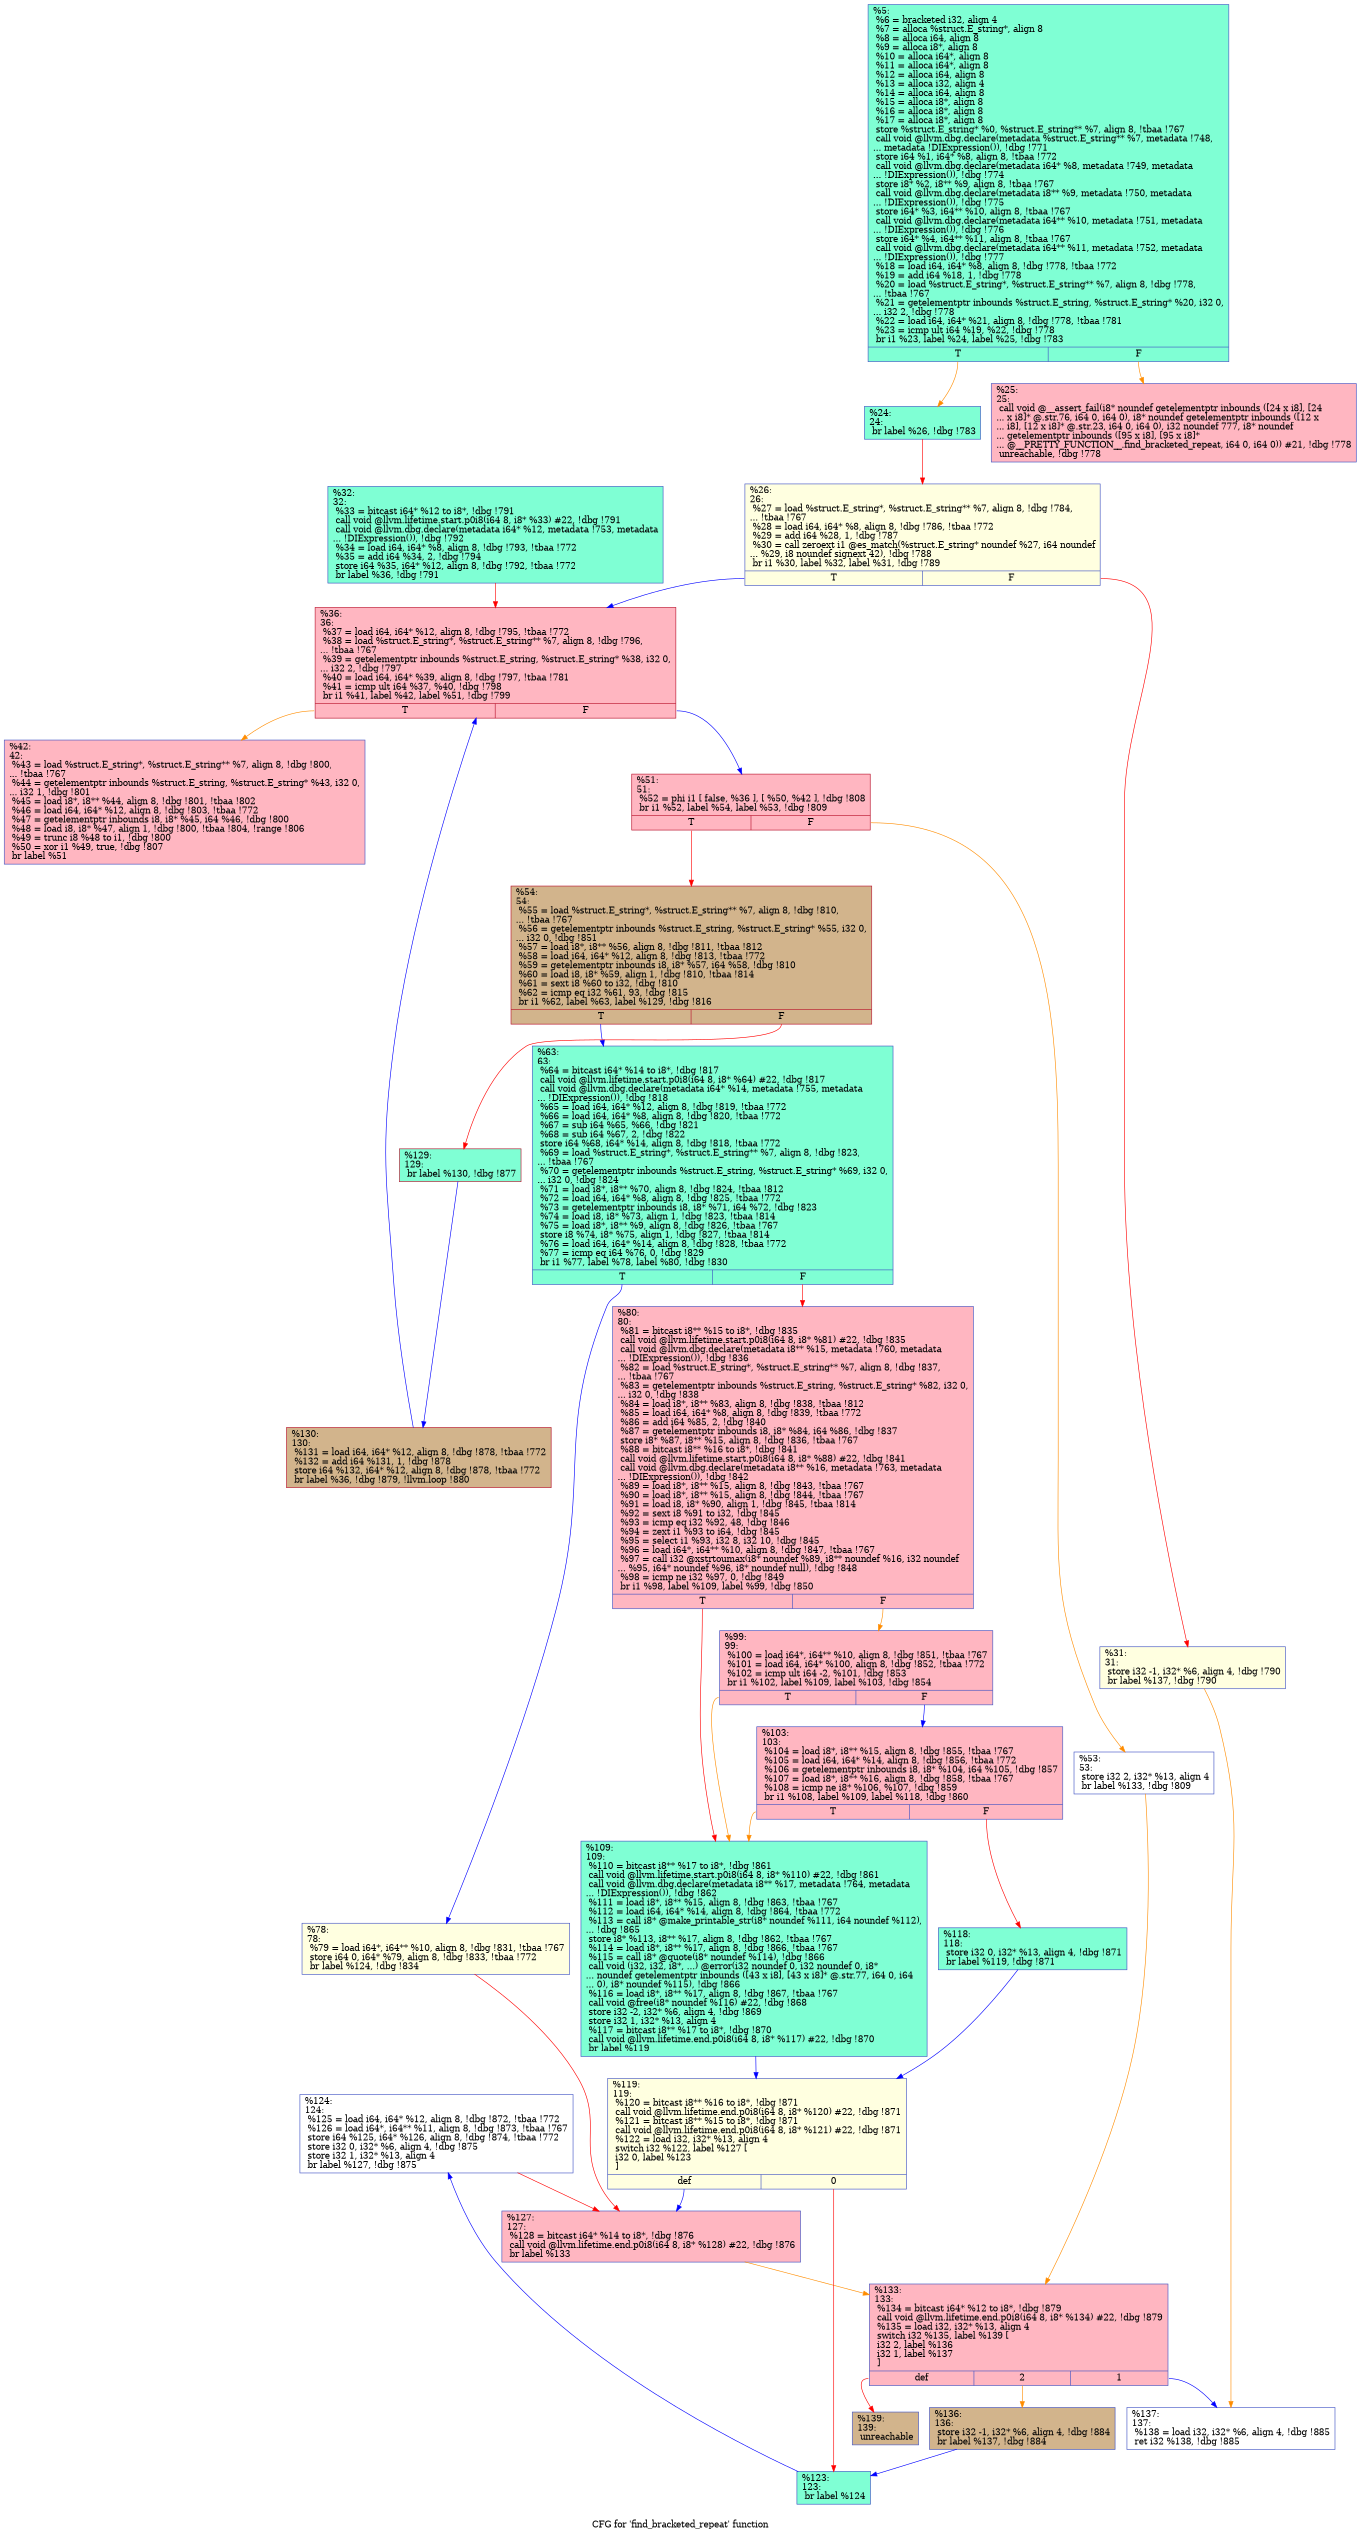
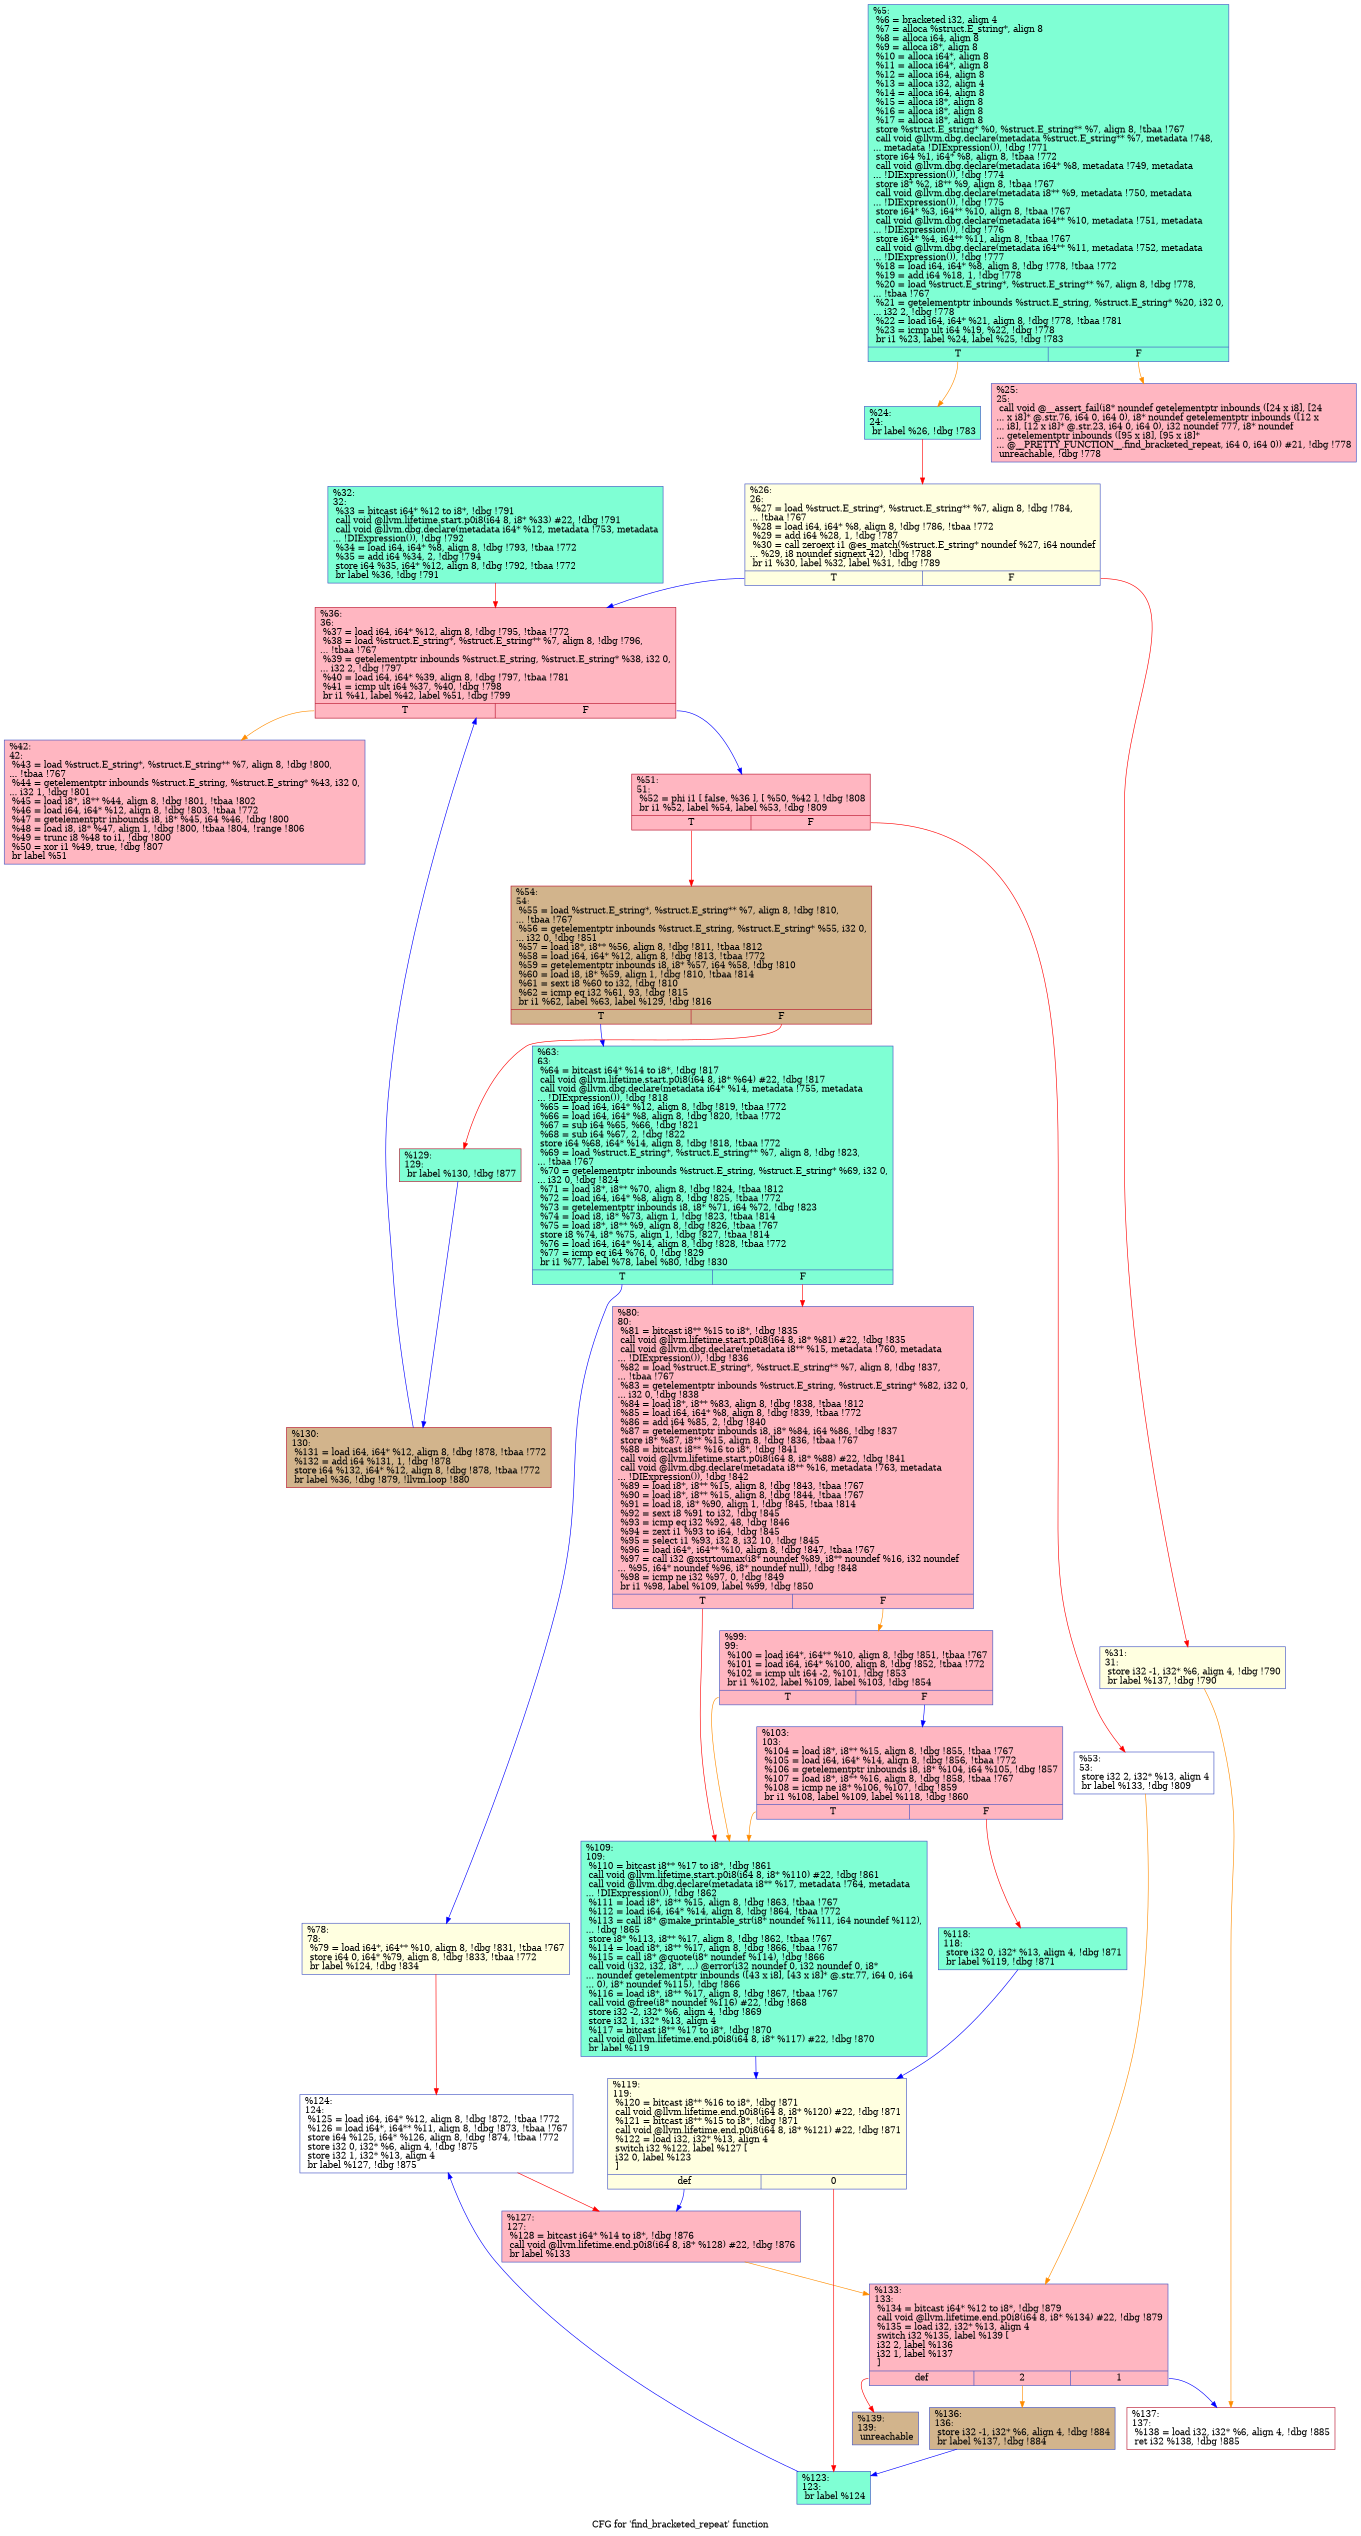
(1058, 1241) -> (1058, 1241)
(575, 2074) -> (436, 2031)
(1231, 2428) -> (1231, 2428)
